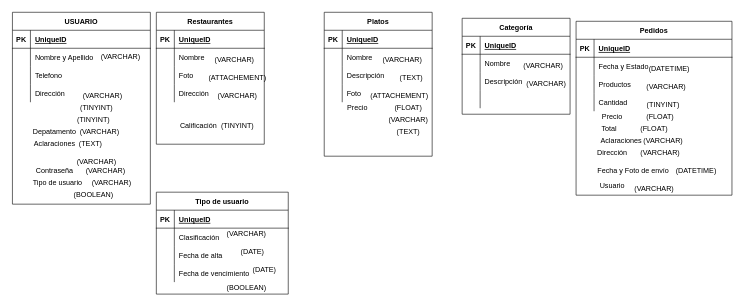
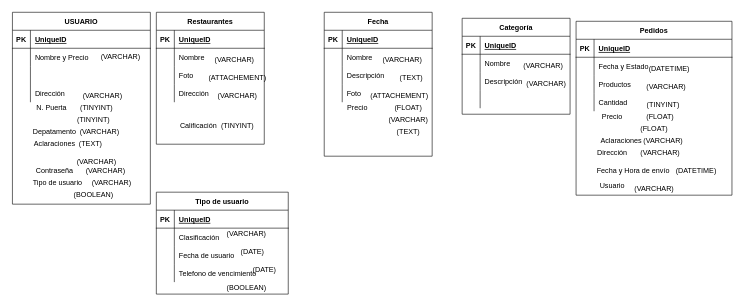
(378, 22) -> (378, 22)
(64, 58) -> (62, 58)
(90, 75) -> none
none -> (51, 108)
(609, 129) -> none
(634, 171) -> (634, 171)
(202, 256) -> (208, 256)
(215, 274) -> (220, 274)
